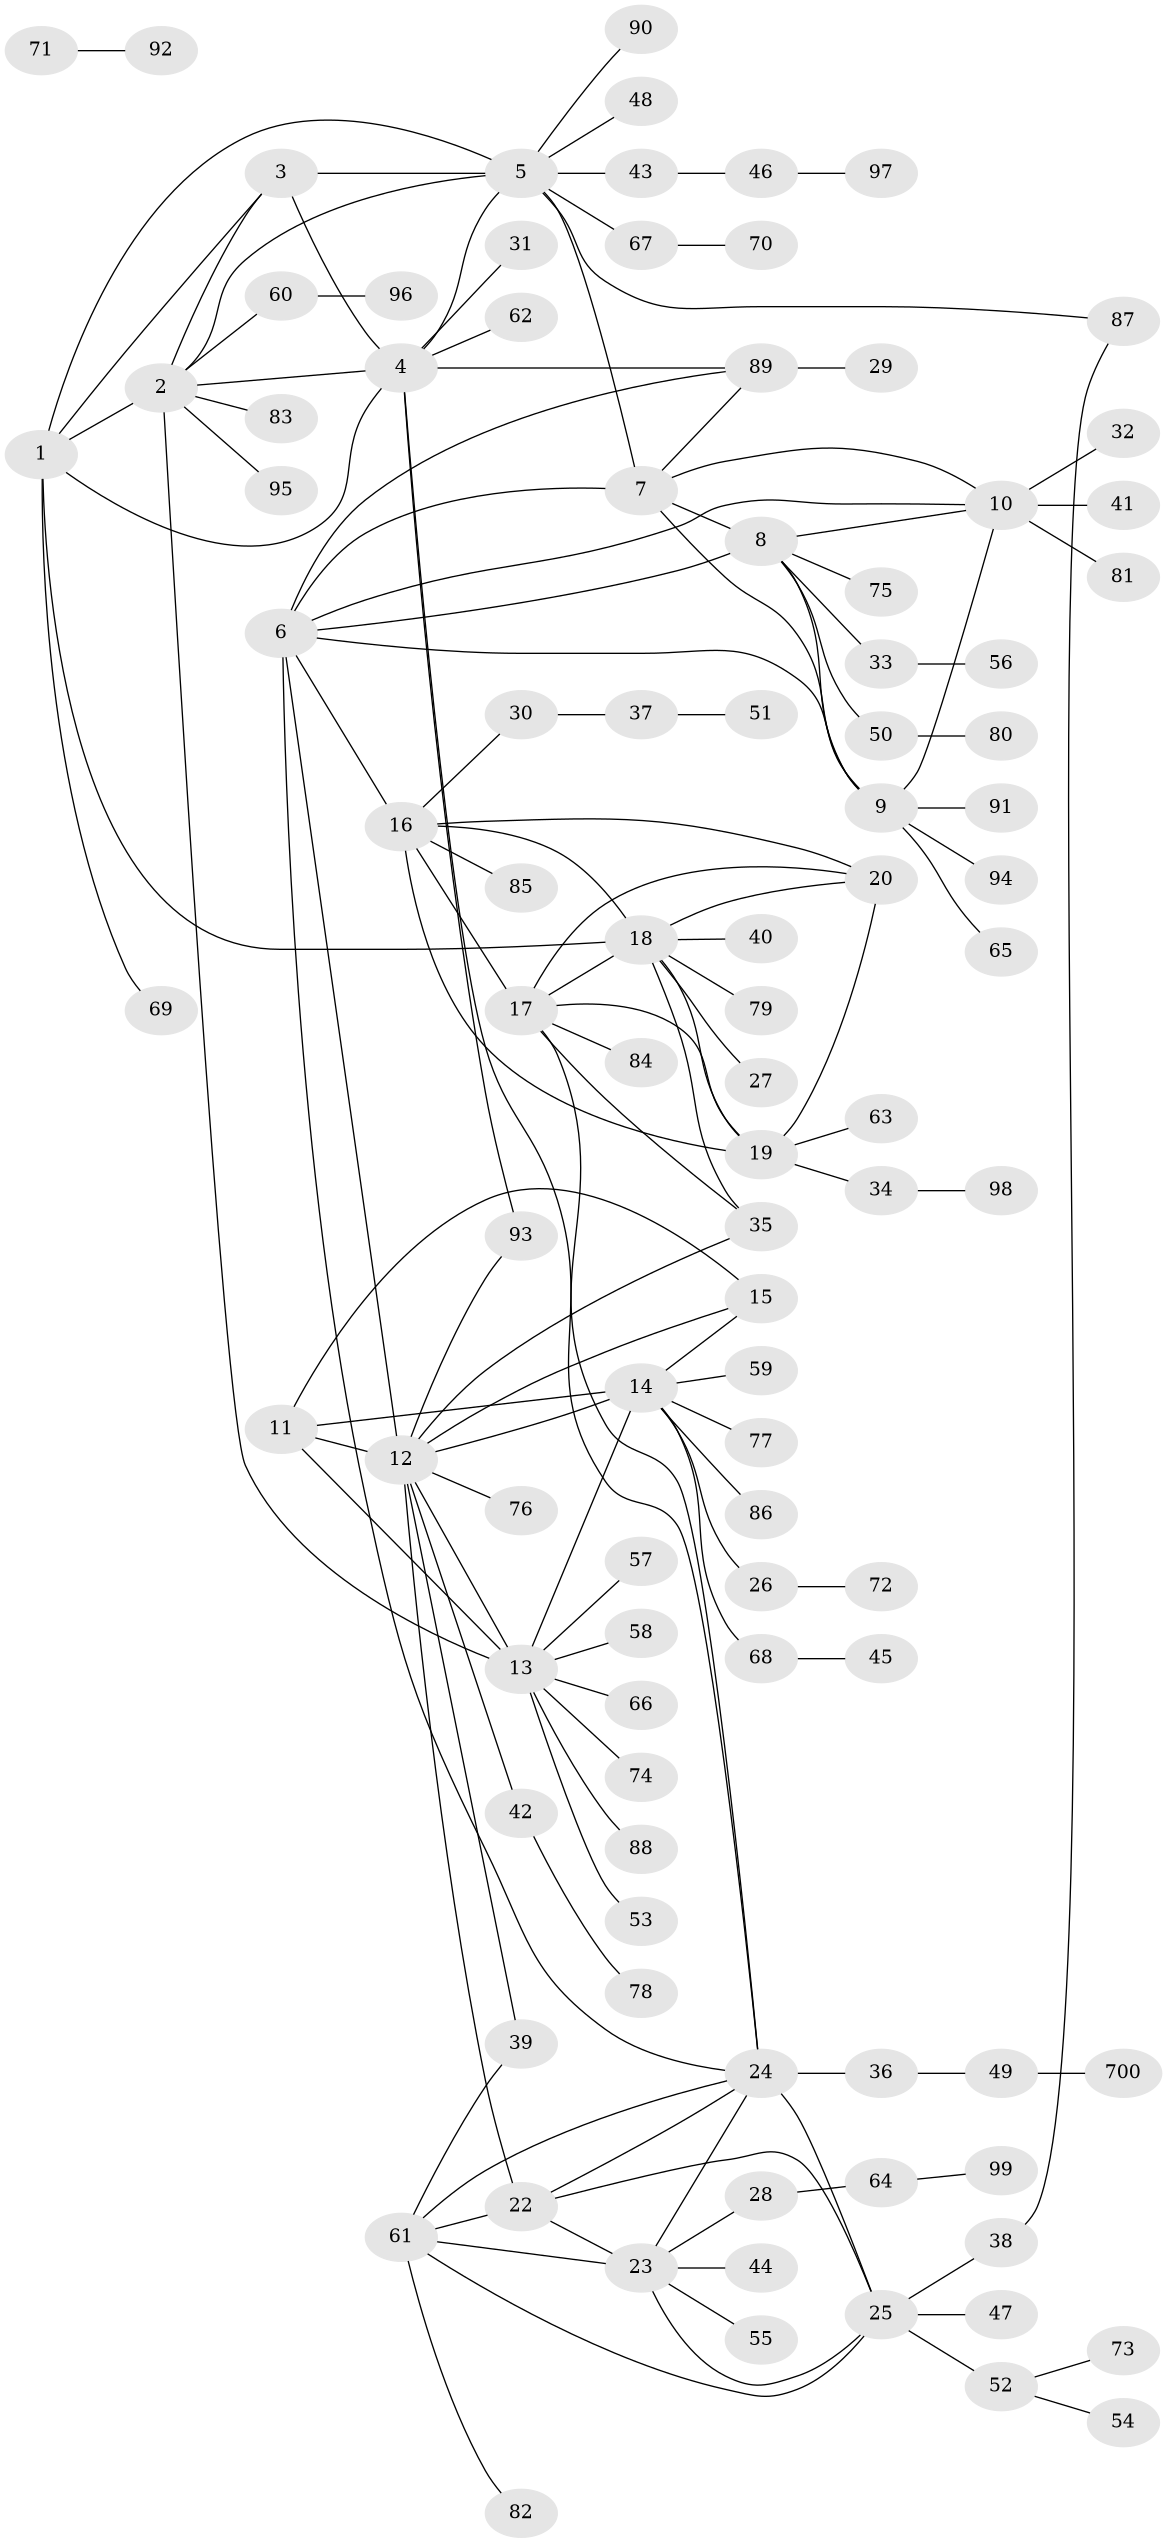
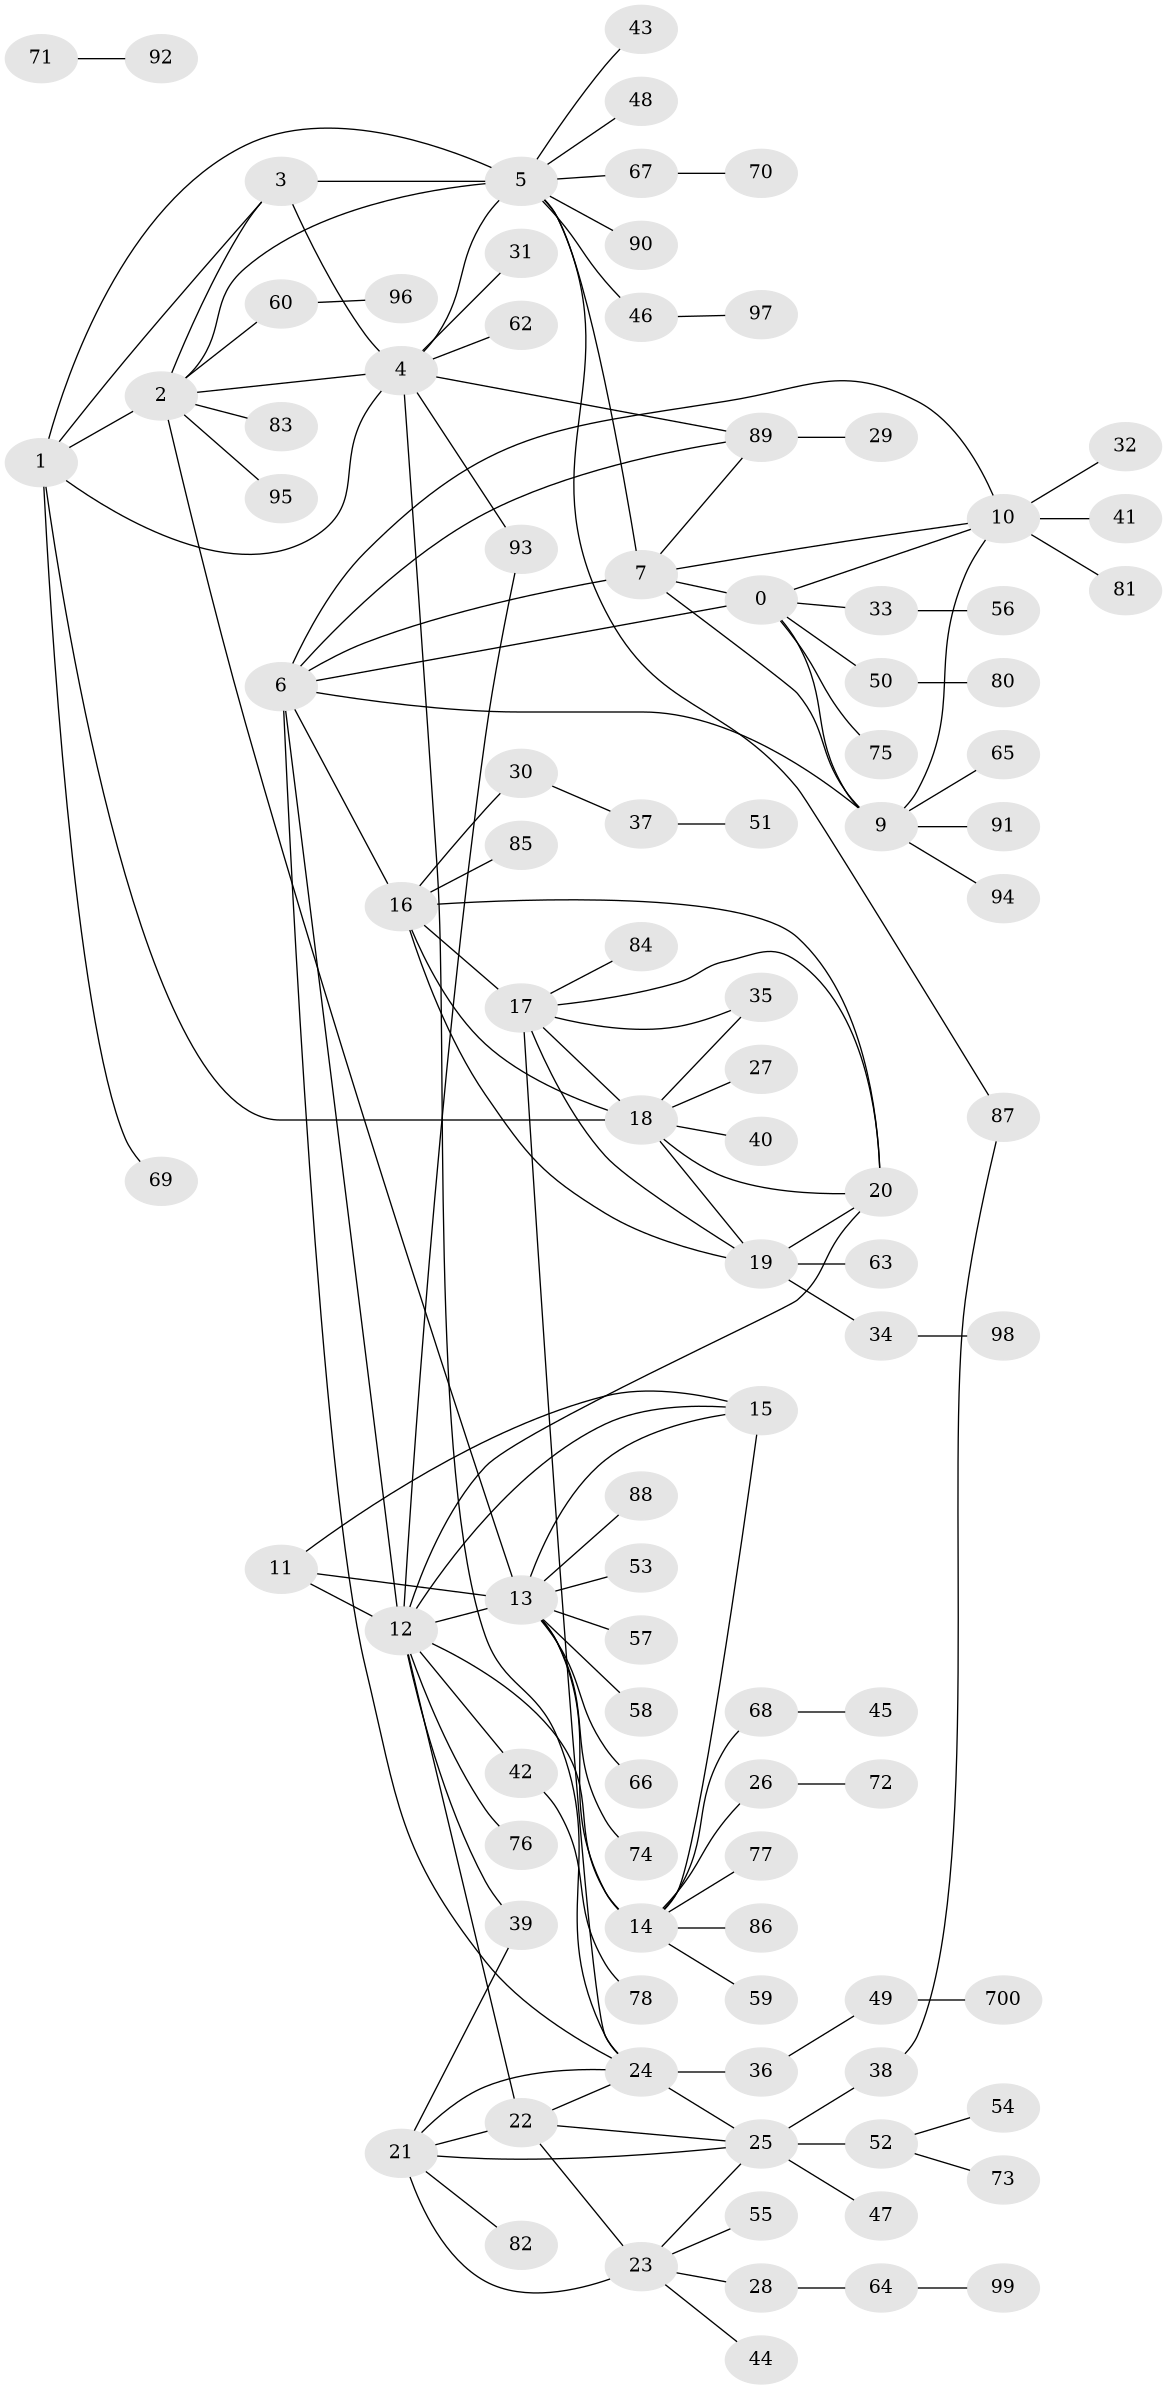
(702, 173) -> (581, 249)
(761, 541) -> (761, 600)
(761, 1011) -> none
(562, 1320) -> (630, 1384)
(461, 1409) -> none
none -> (601, 1464)
(699, 2175) -> none
(401, 2237) -> (401, 2153)
